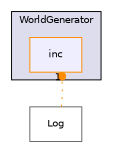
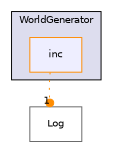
(62, 93) -> (49, 86)
